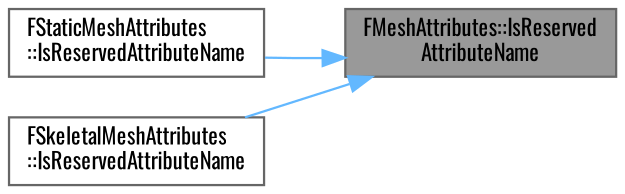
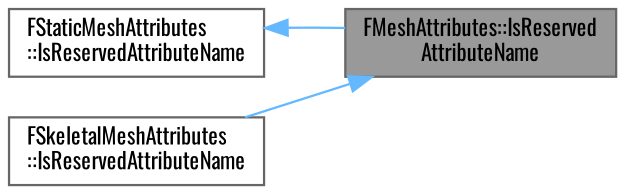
(294, 58) -> (317, 28)
